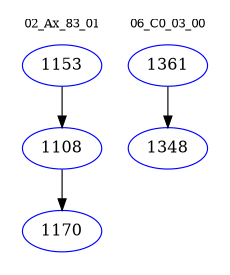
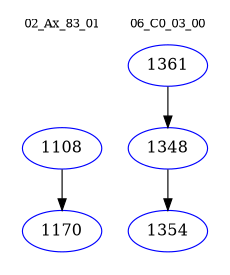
(62, 66) -> none
none -> (168, 231)
